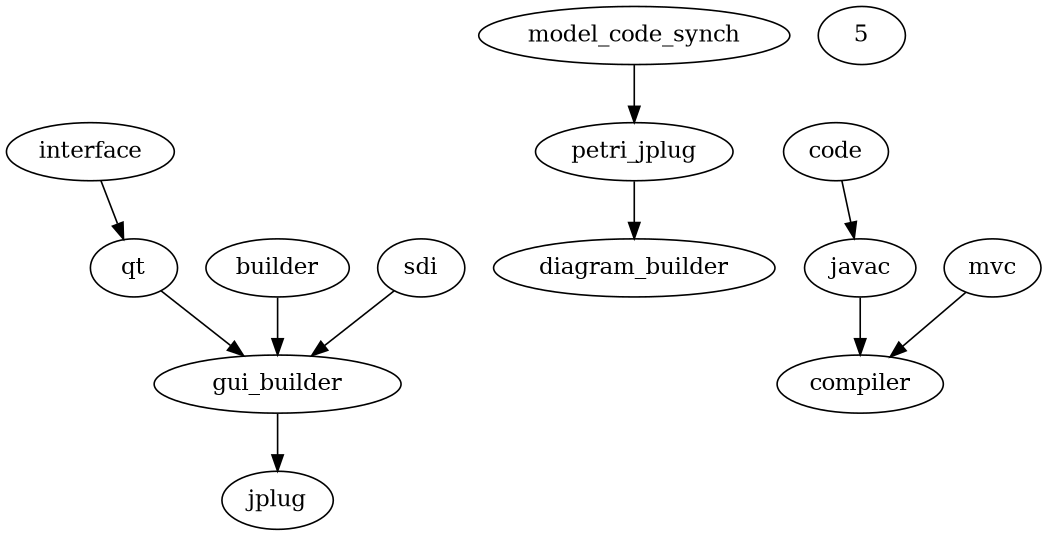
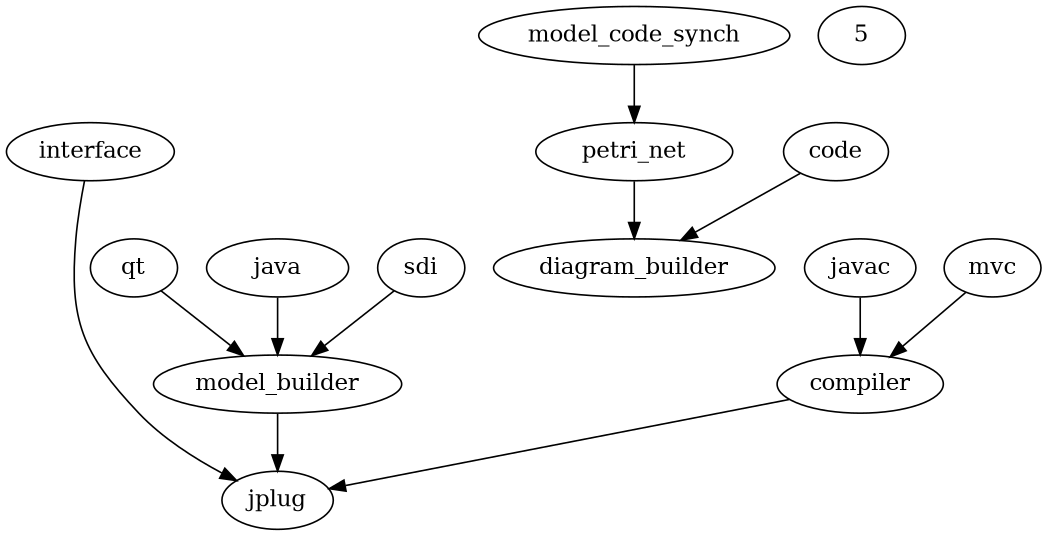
(634, 152) -> (634, 152)
(109, 202) -> (93, 355)
(846, 202) -> (748, 203)
(278, 268) -> (278, 268)
(278, 384) -> (278, 384)
none -> (567, 443)
